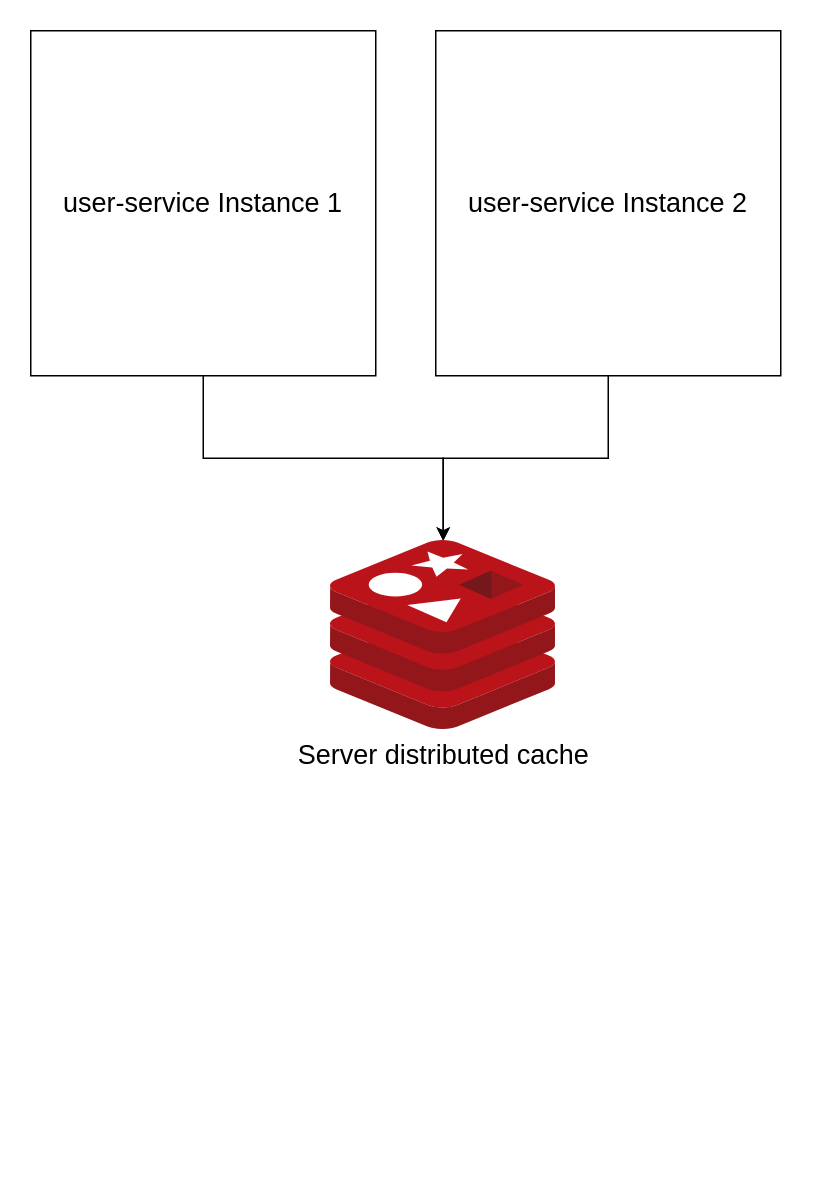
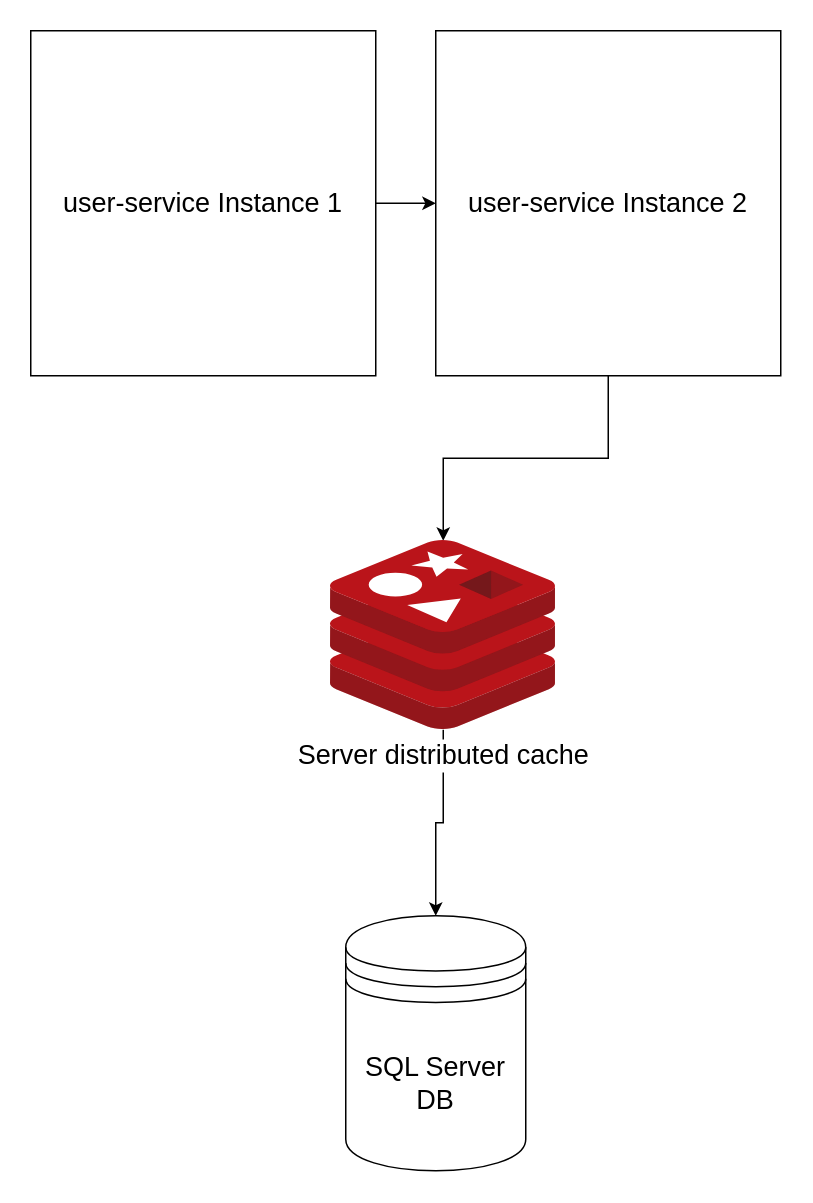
(281, 458) -> (401, 203)
none -> (436, 835)
none -> (436, 1043)
